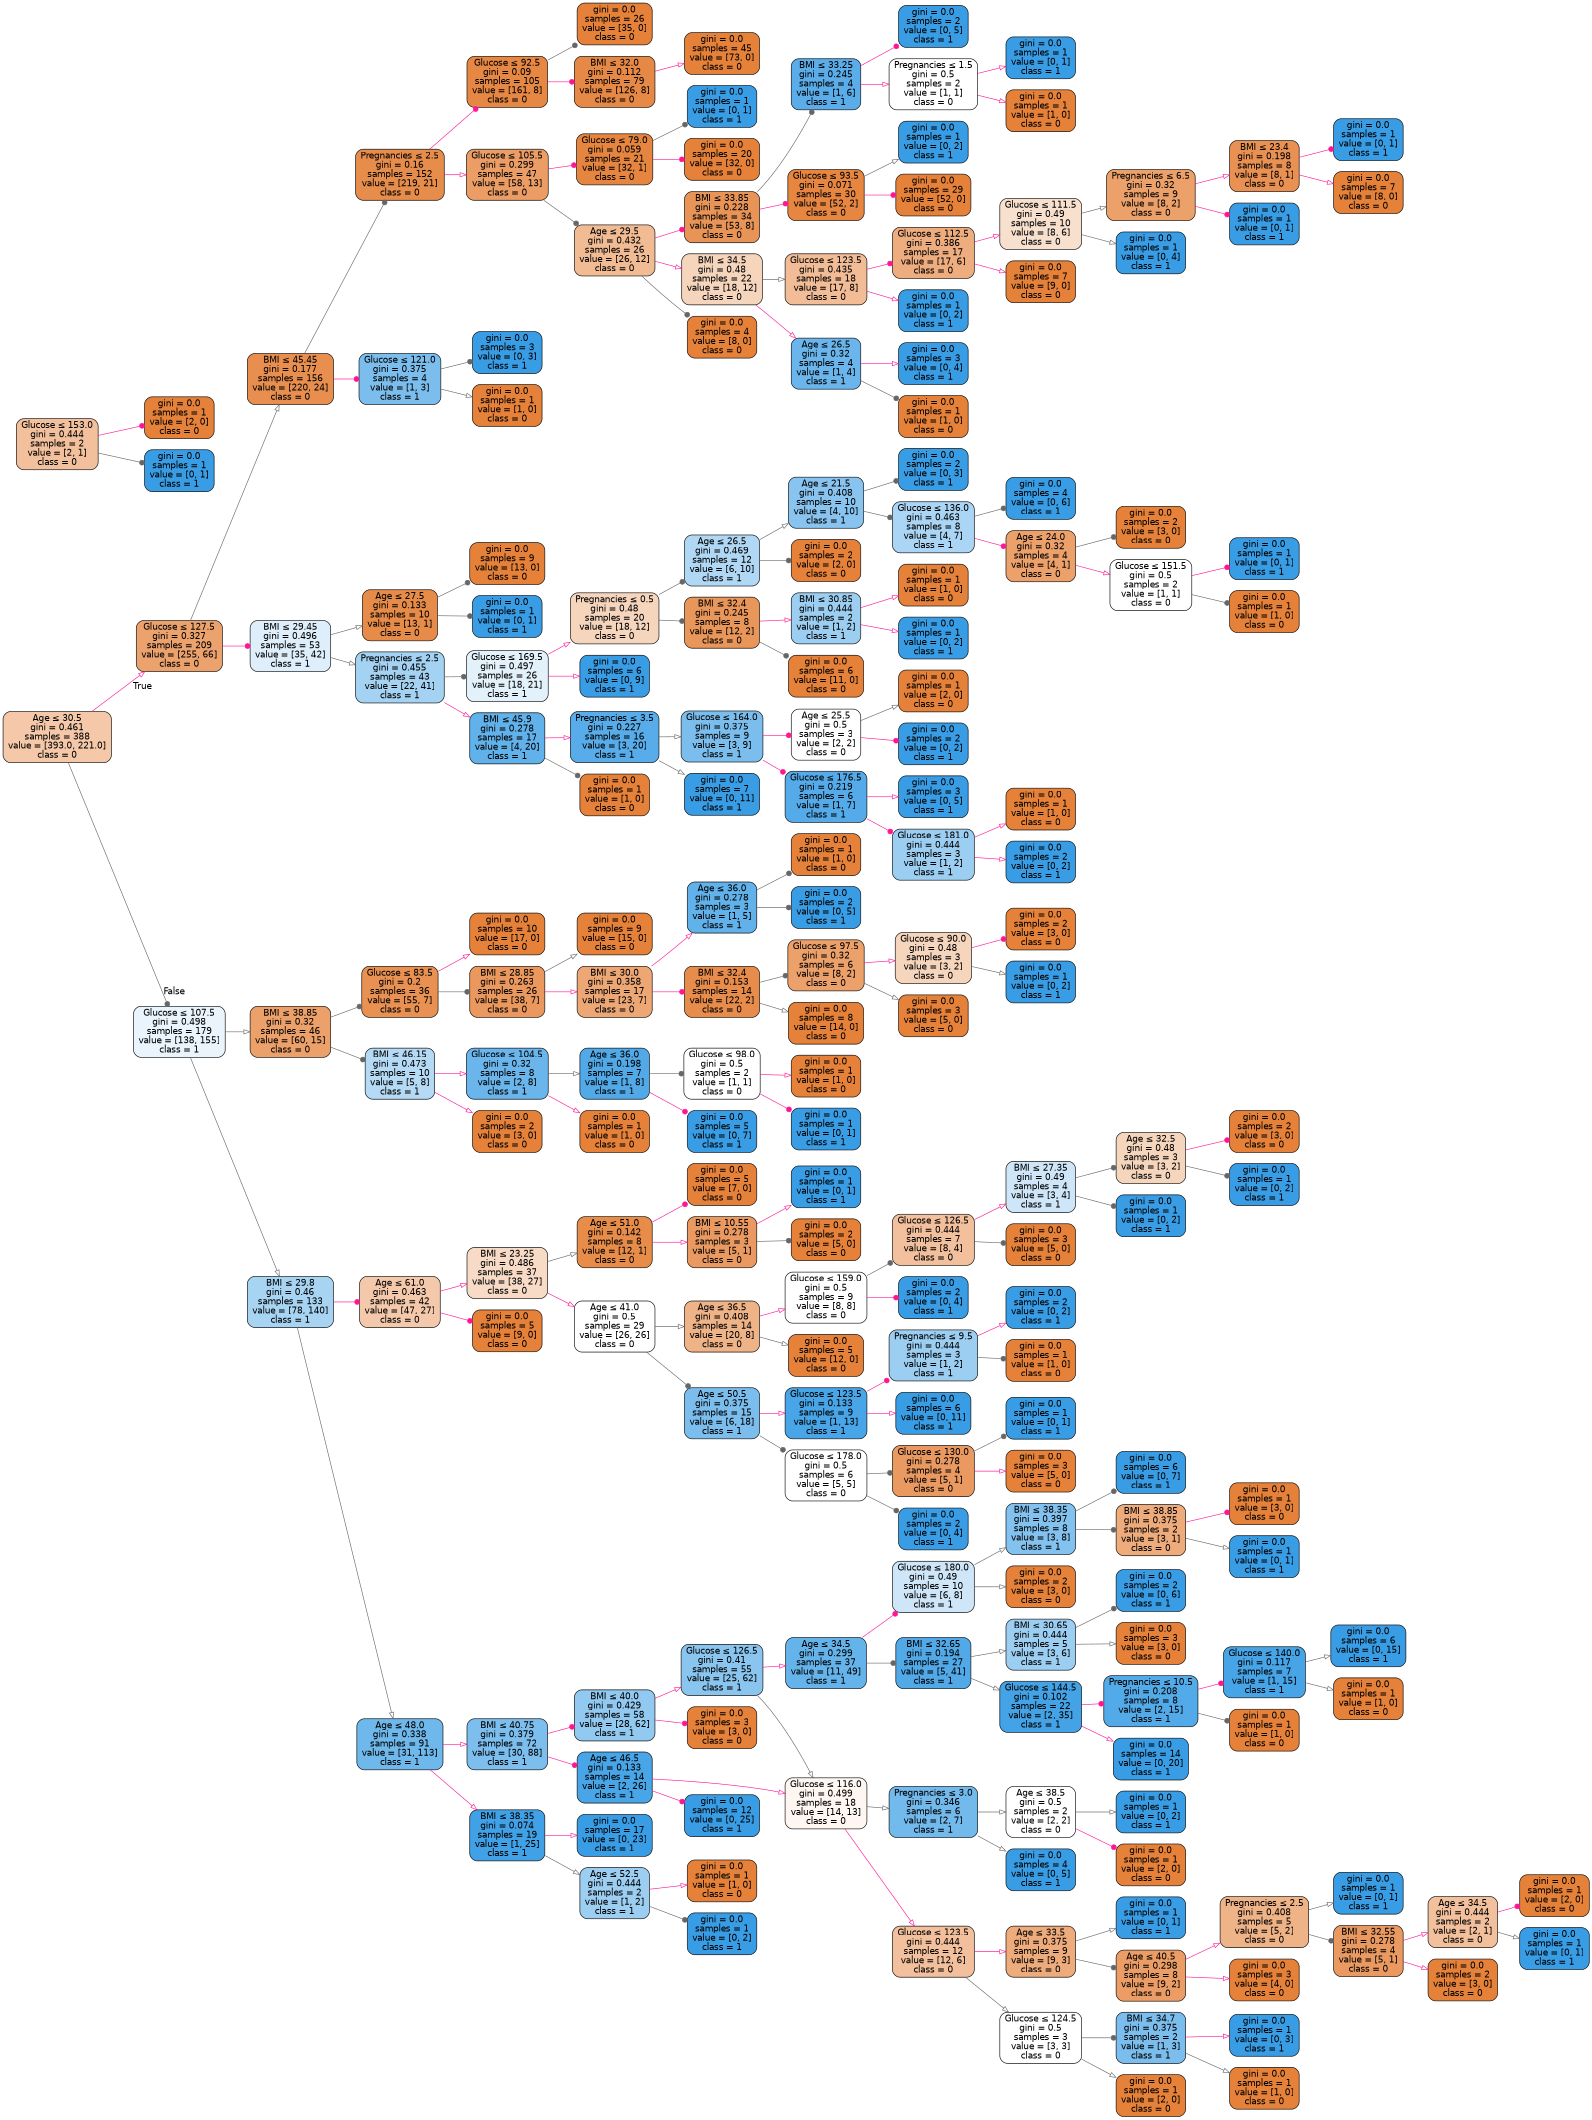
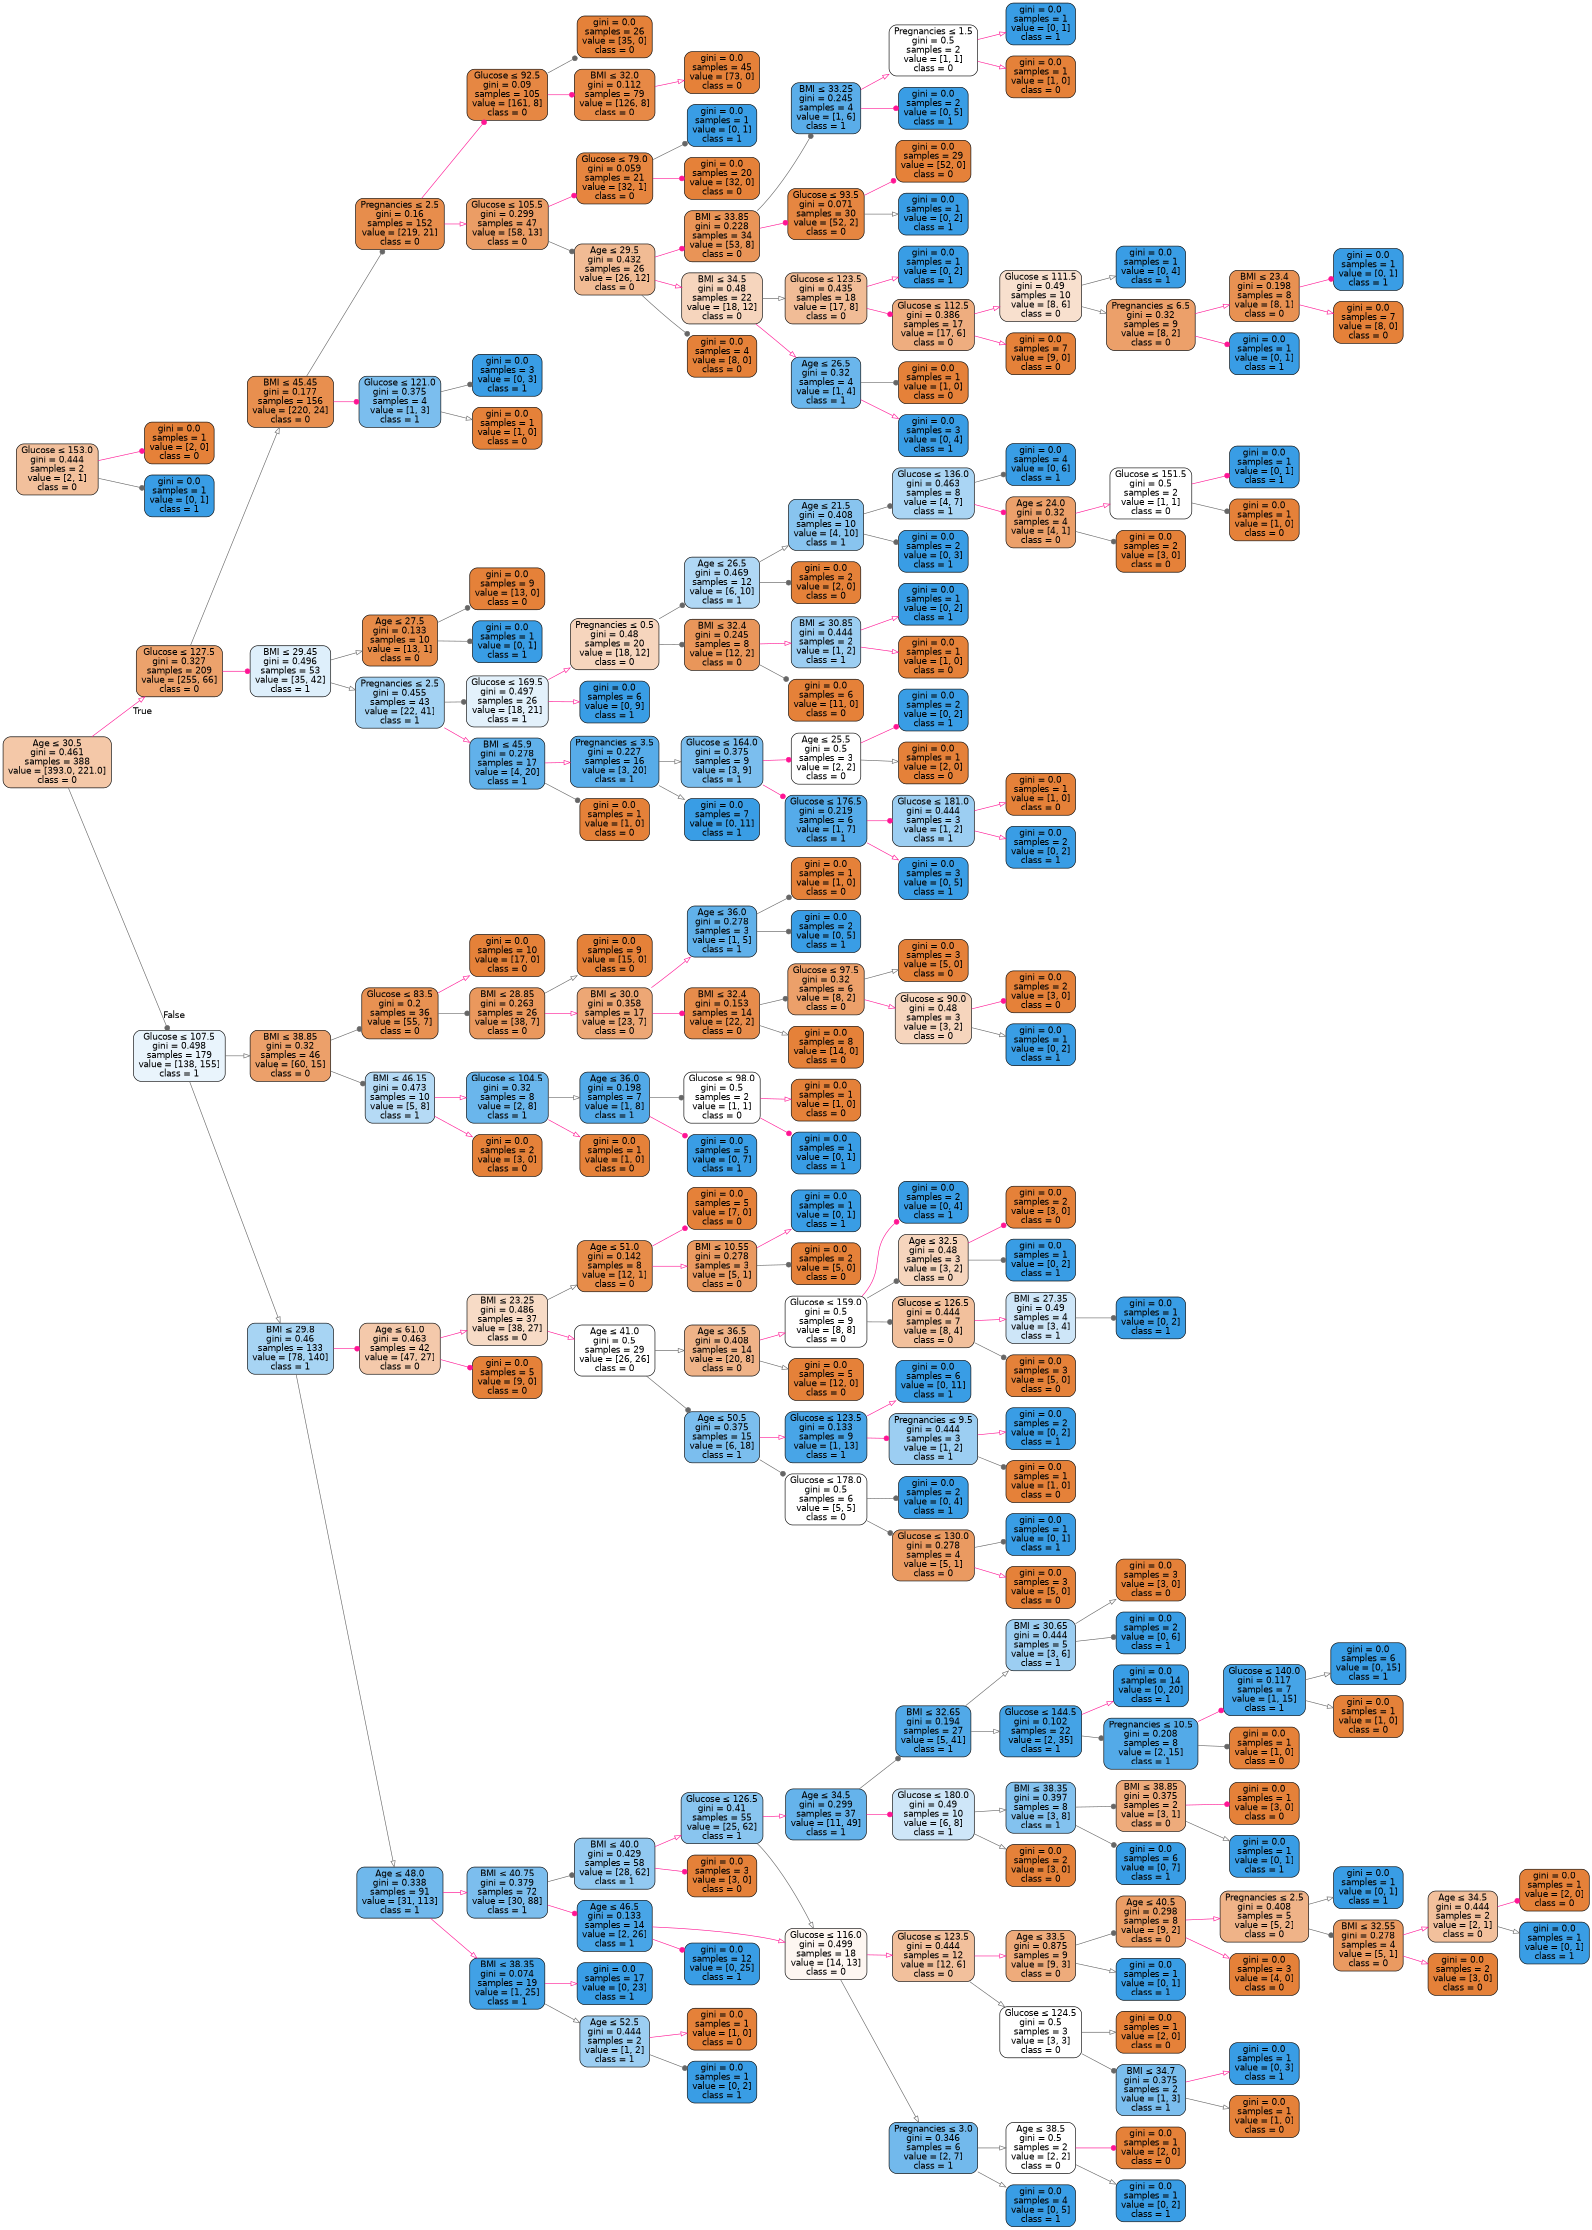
(1093, 1173) -> (881, 1290)
(1090, 1704) -> (1090, 1737)
(559, 1731) -> (559, 1879)
(1041, 1942) -> (1041, 1946)
